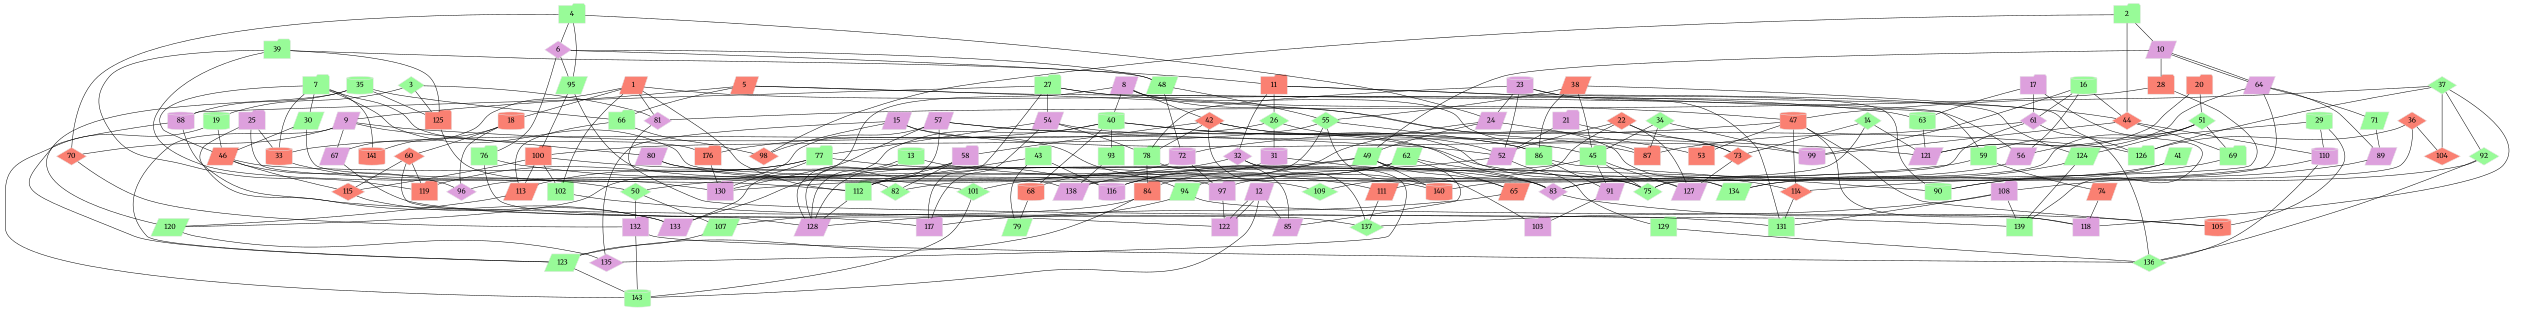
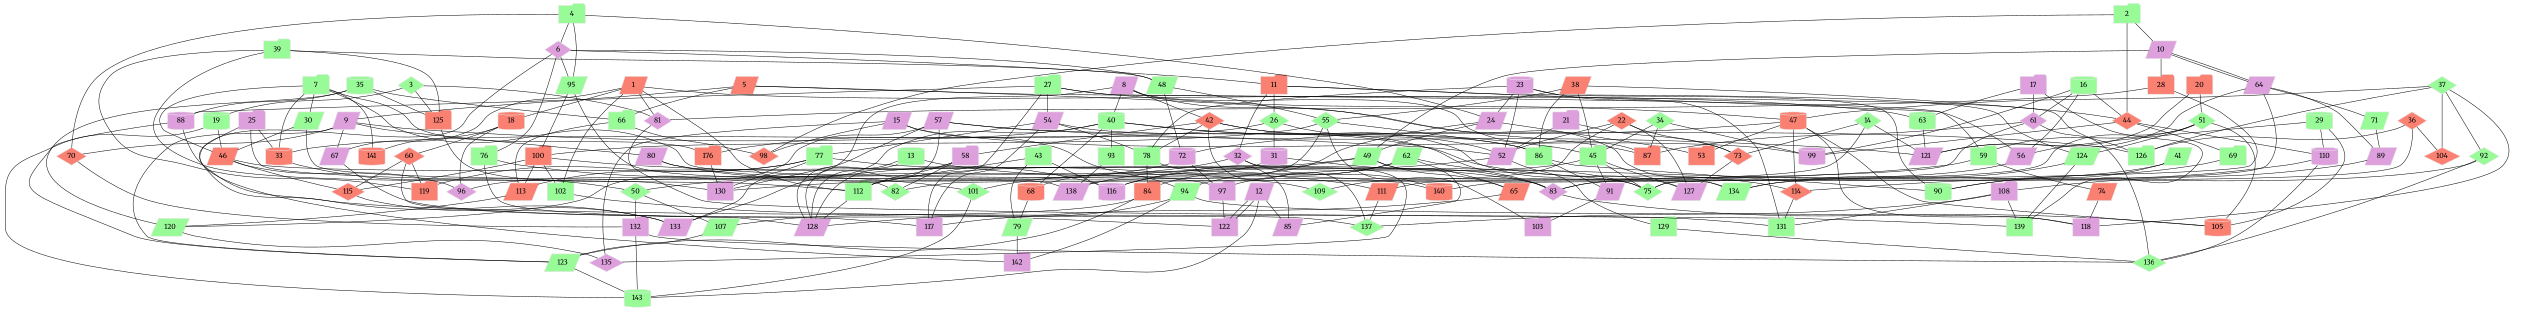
(2219, 141) -> (2253, 154)
(1404, 174) -> none
none -> (1017, 263)
